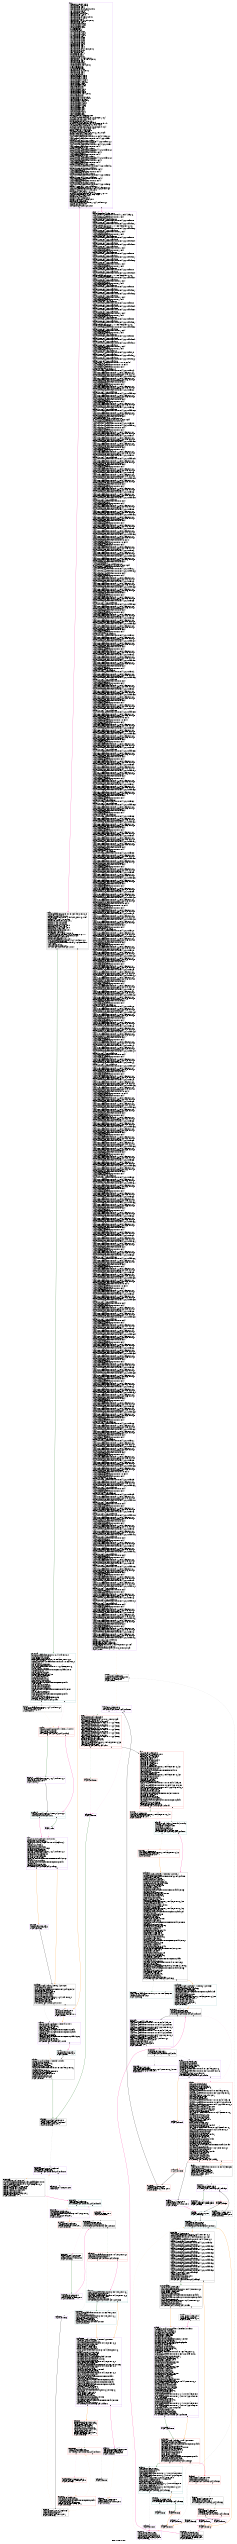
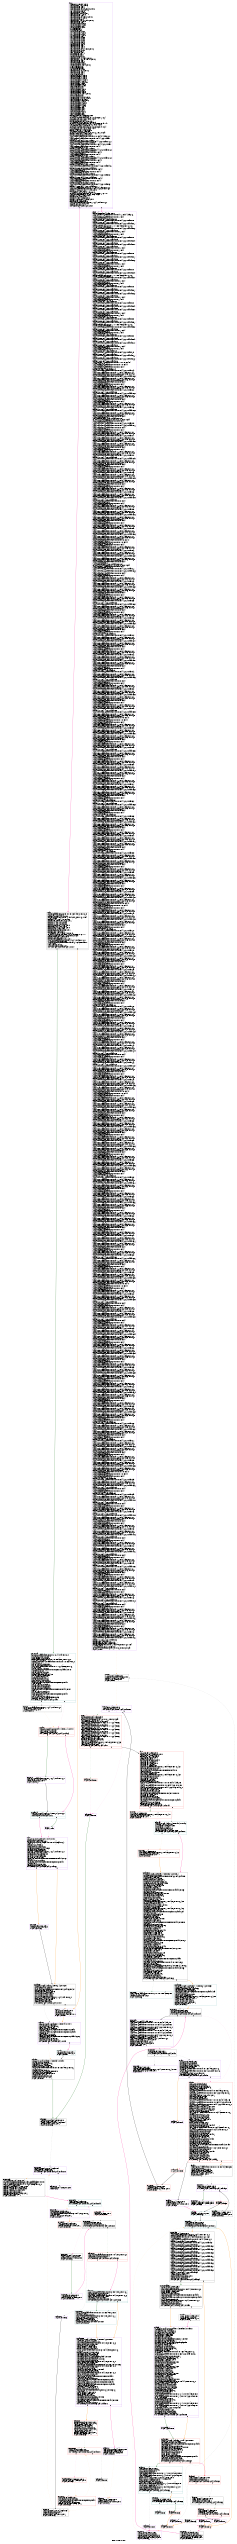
(78, 204) -> (79, 204)
(36, 1840) -> (35, 1840)
